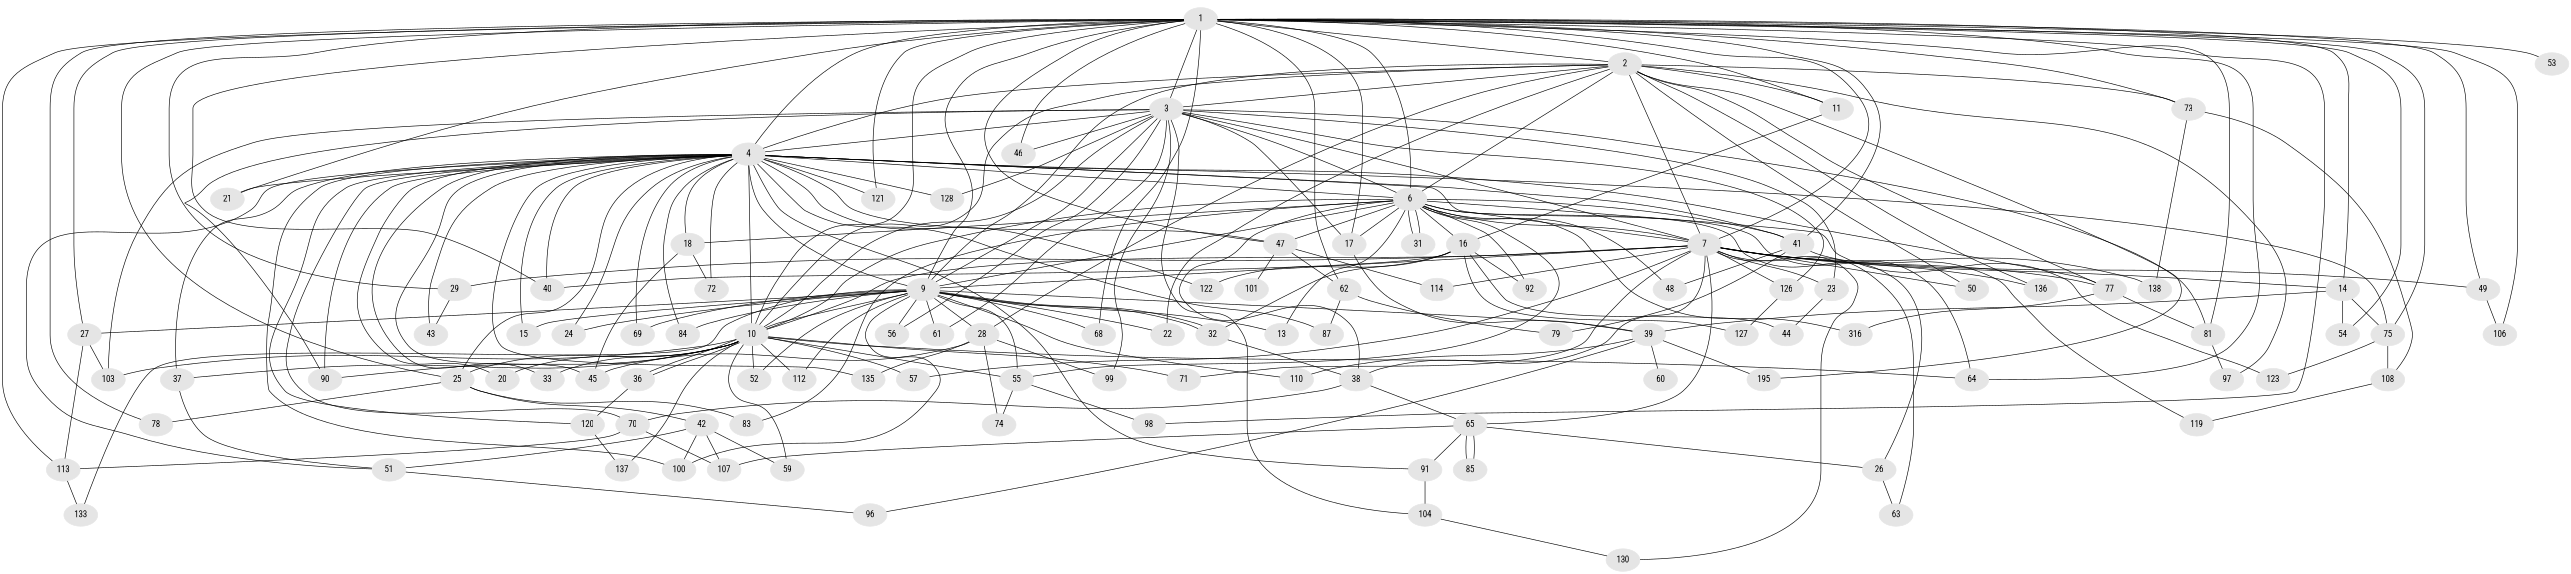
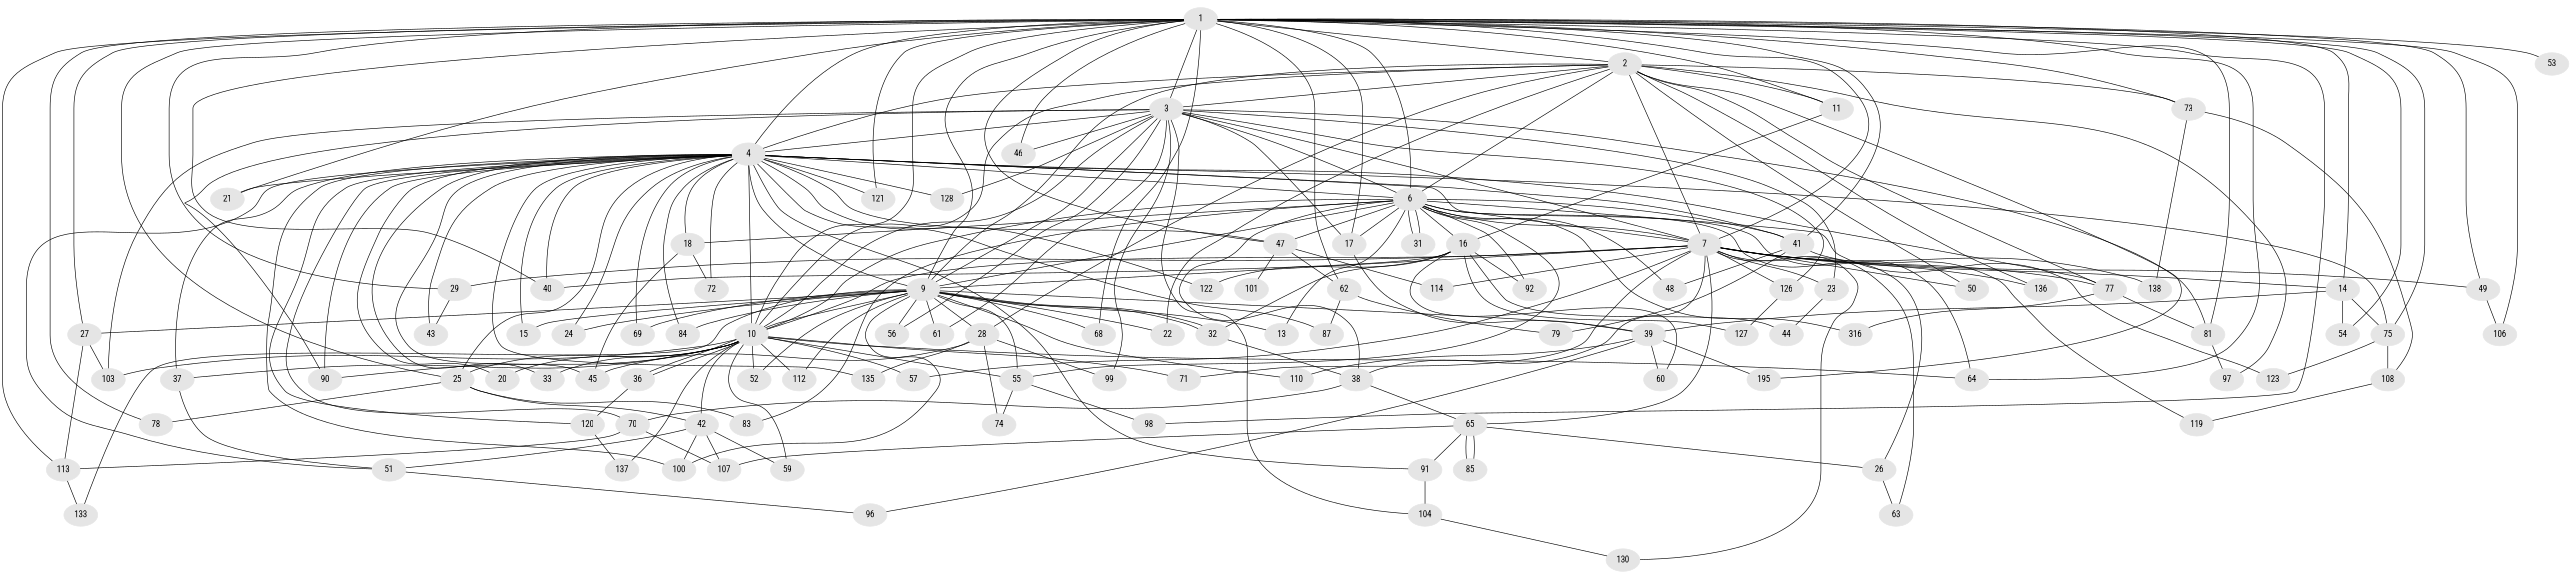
none -> (1571, 310)
none -> (709, 372)
